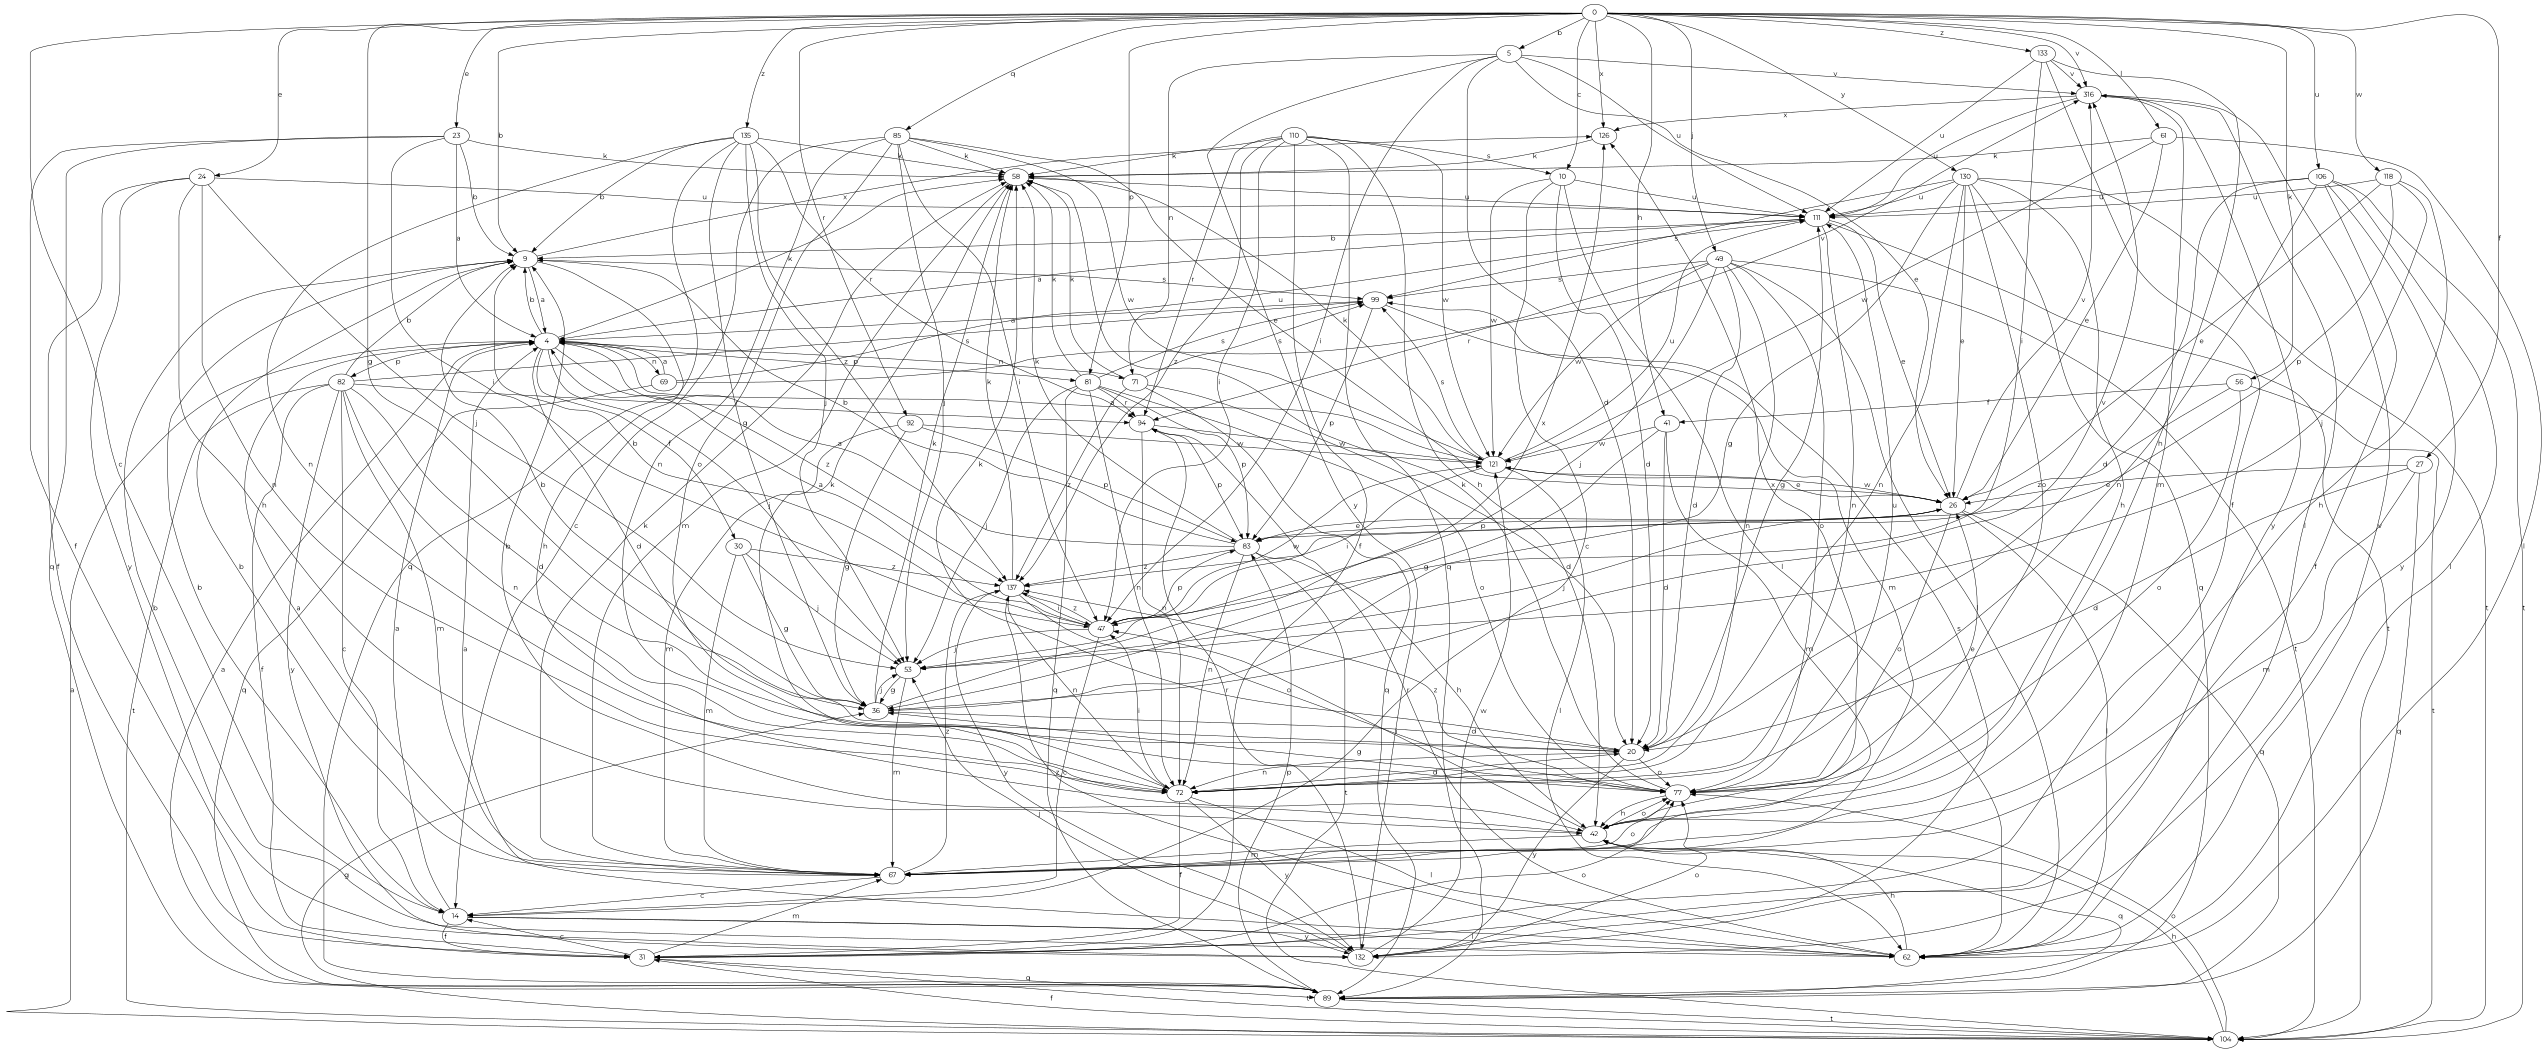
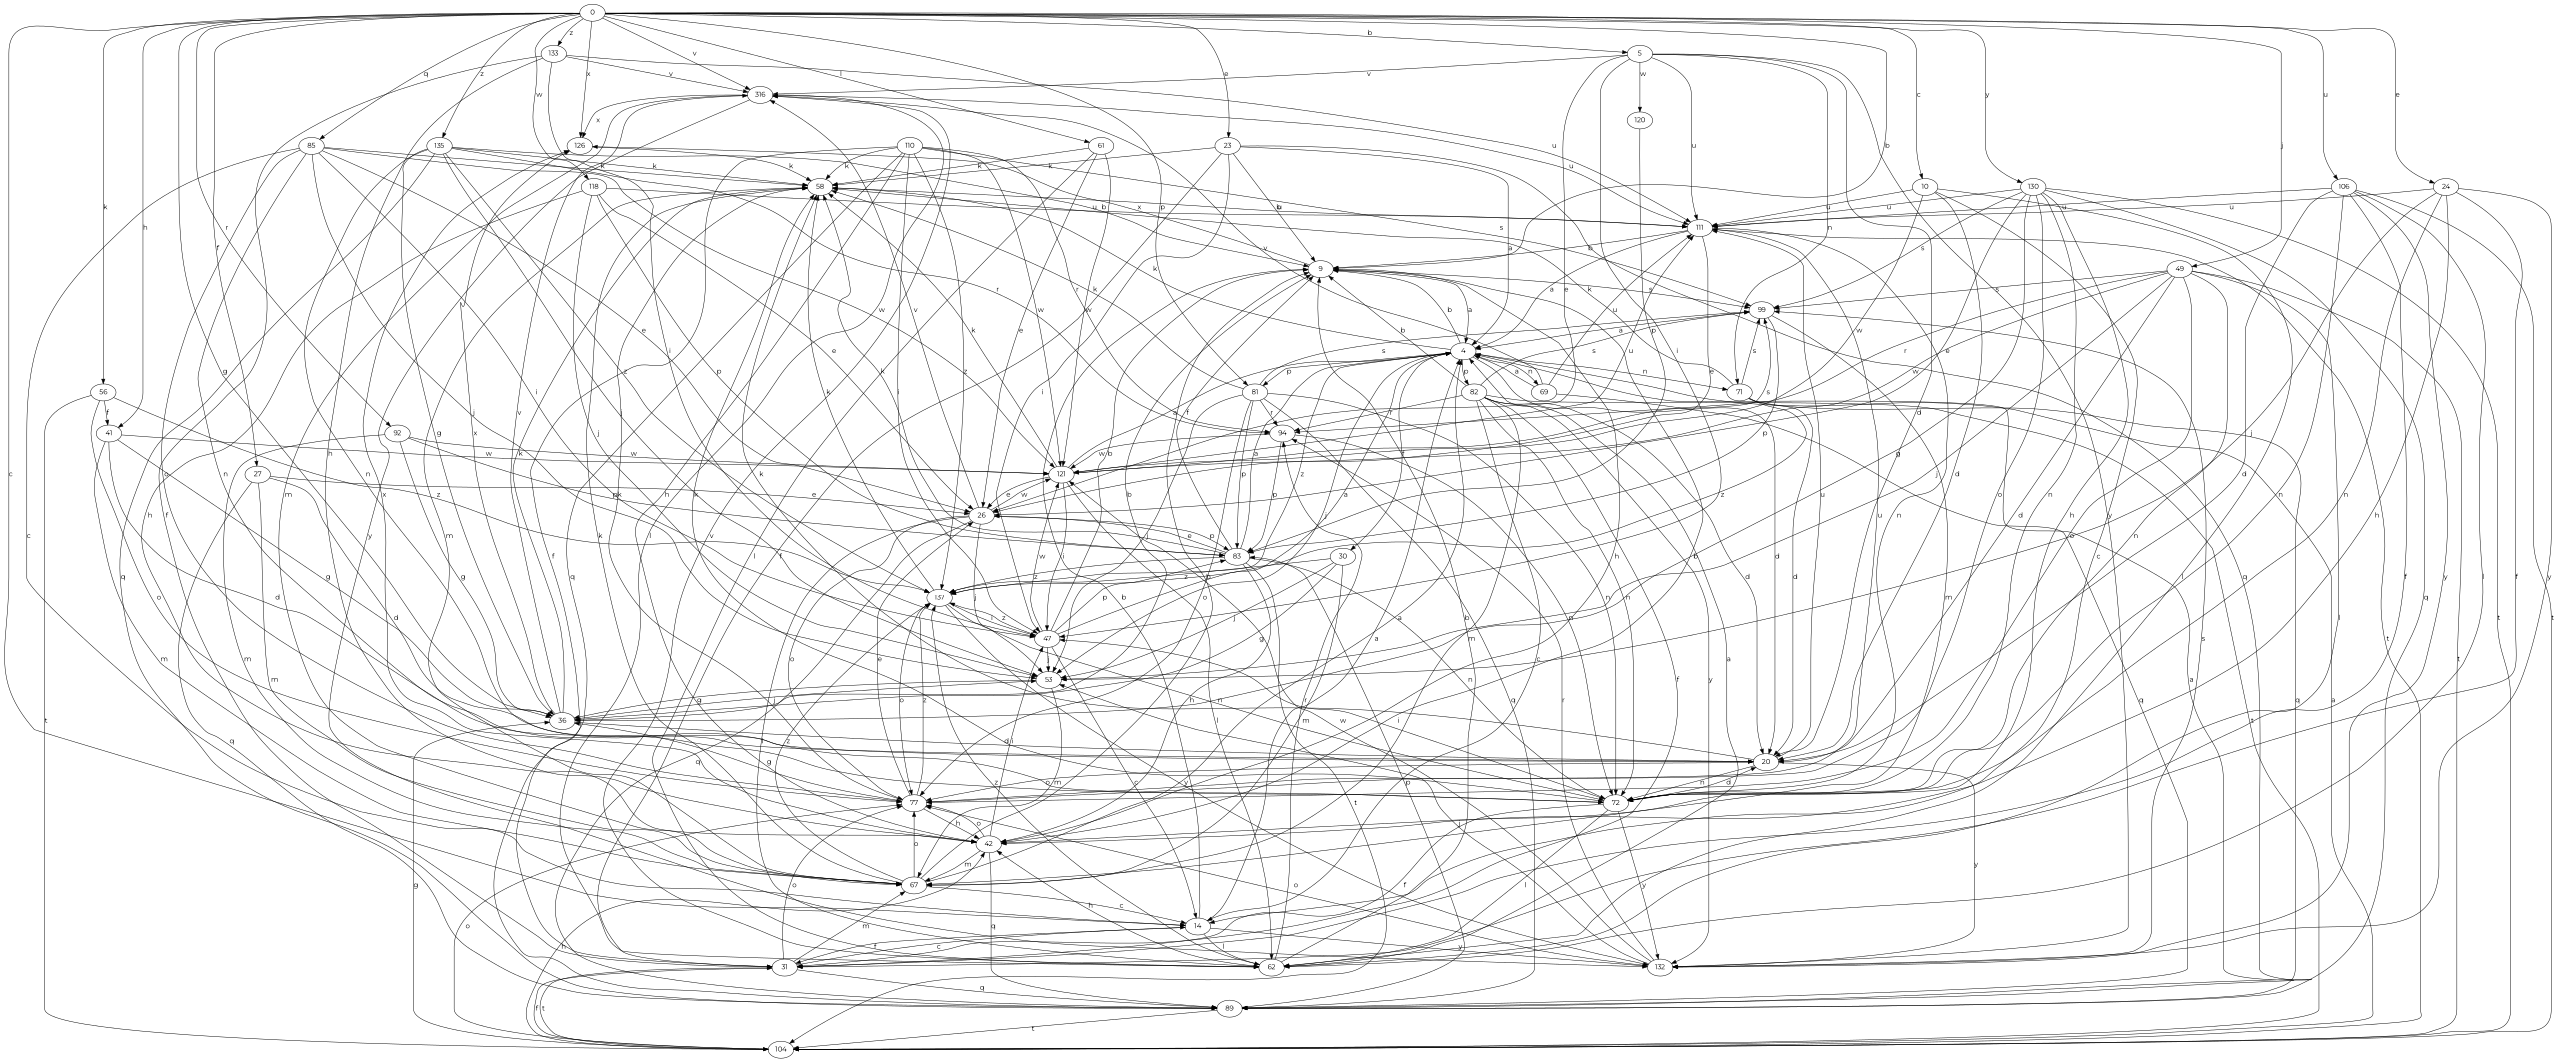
none -> (1640, 120)
(1427, 150) -> (1338, 210)
(845, 403) -> (1188, 413)
(1783, 485) -> (1823, 495)
